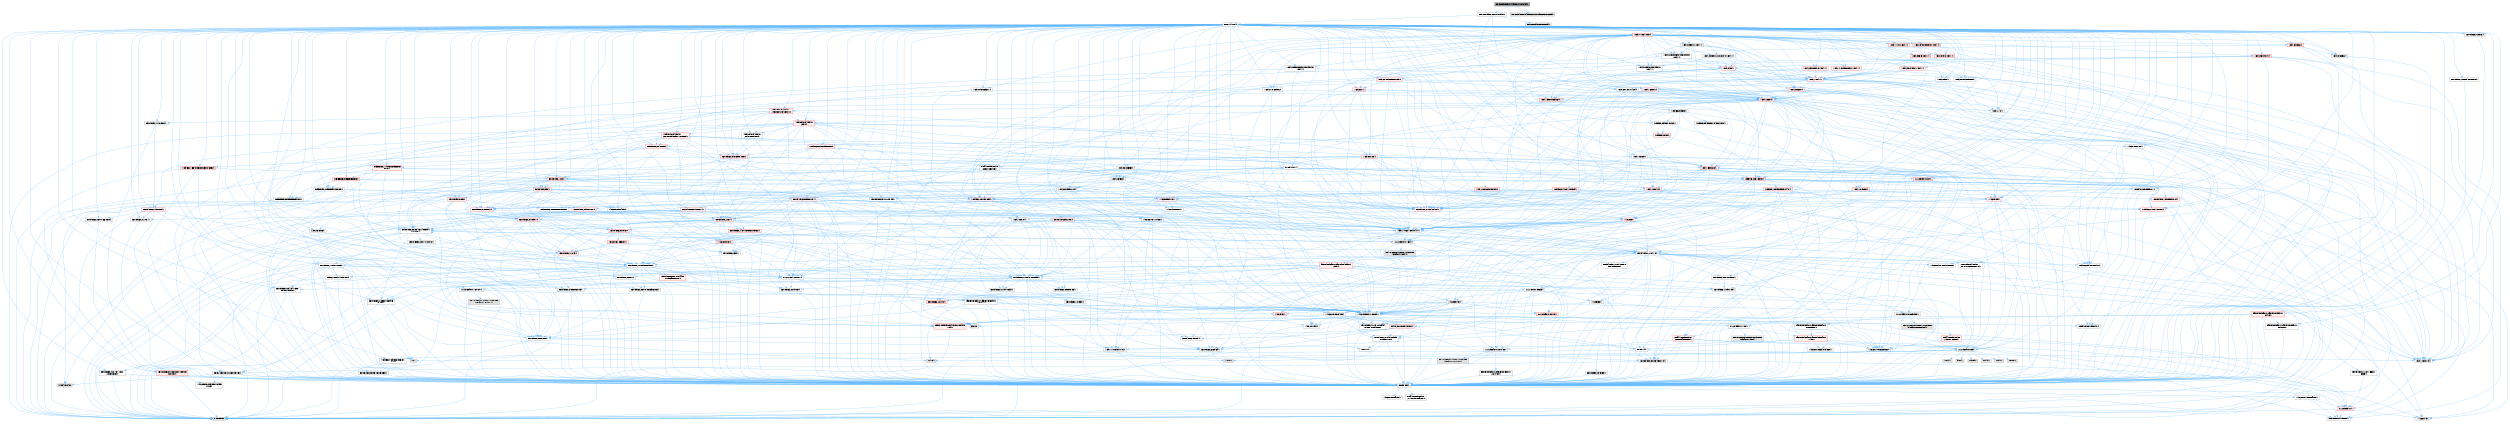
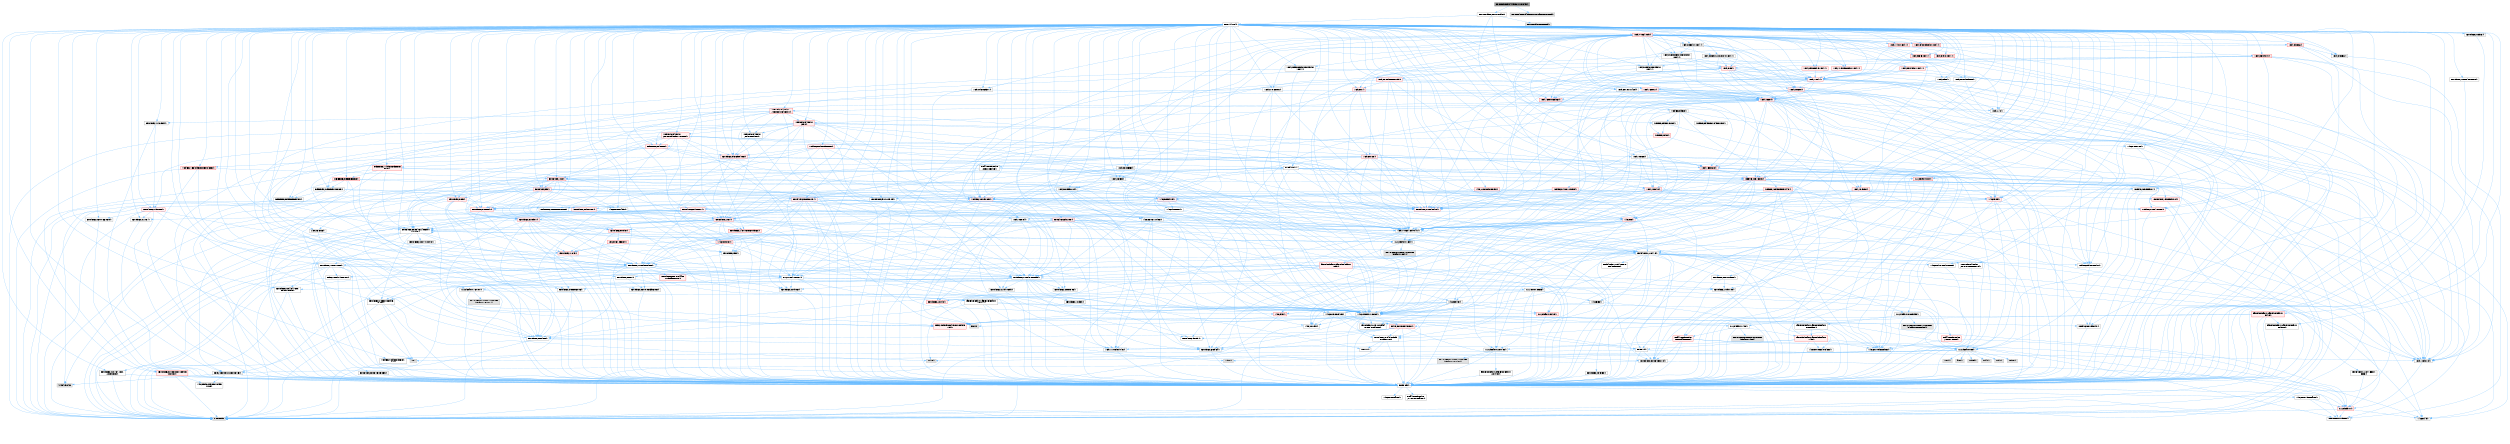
(826, 186) -> (832, 205)
(1273, 190) -> (1336, 155)
